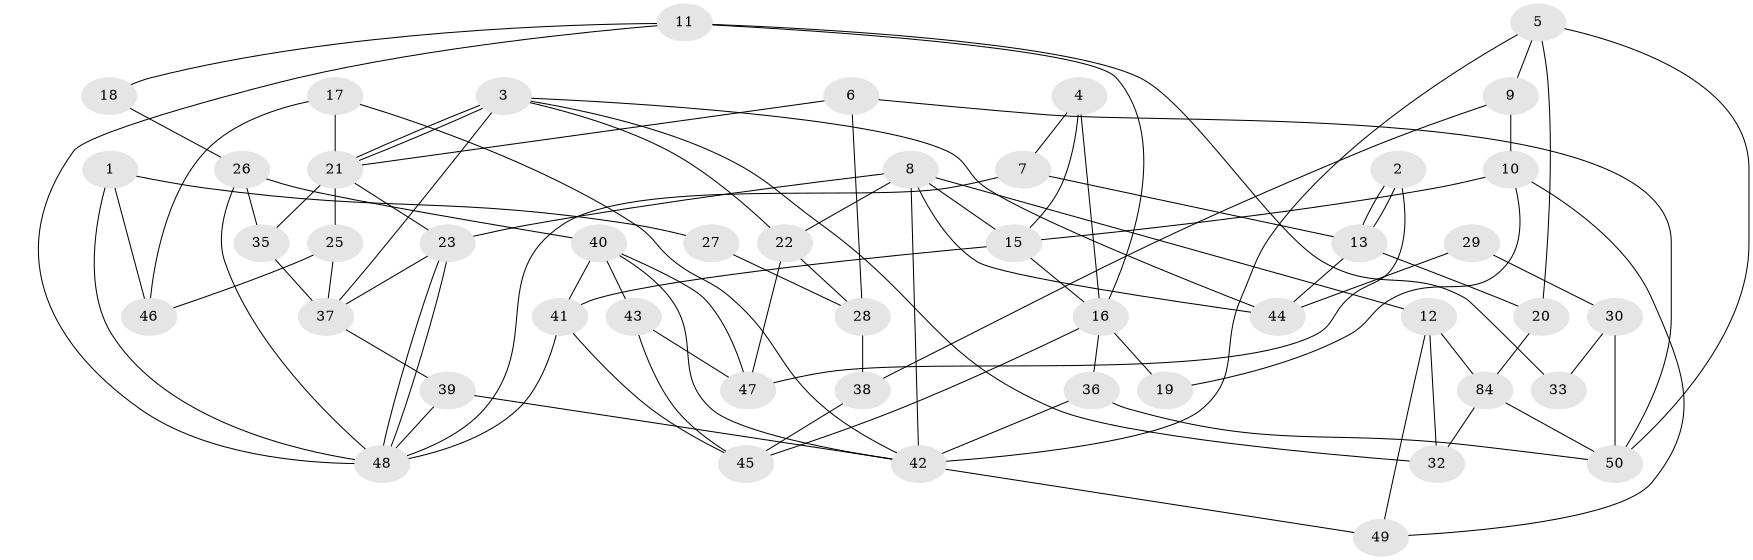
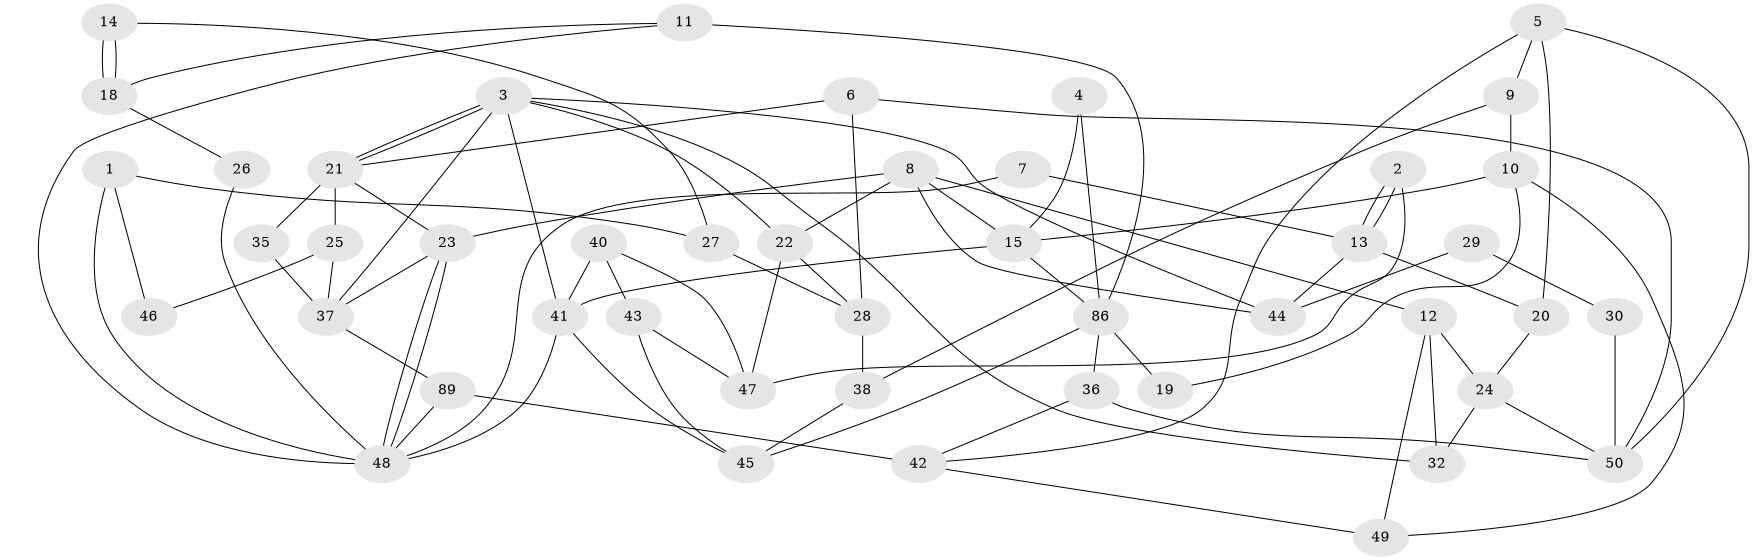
none -> (109, 22)
(335, 96) -> none
(1051, 133) -> none
none -> (531, 202)
(252, 207) -> none
(426, 213) -> none
(915, 317) -> none
(1101, 317) -> (1101, 317)
(448, 390) -> (448, 390)
(1485, 390) -> (1485, 390)
(1559, 390) -> none
(712, 409) -> none
